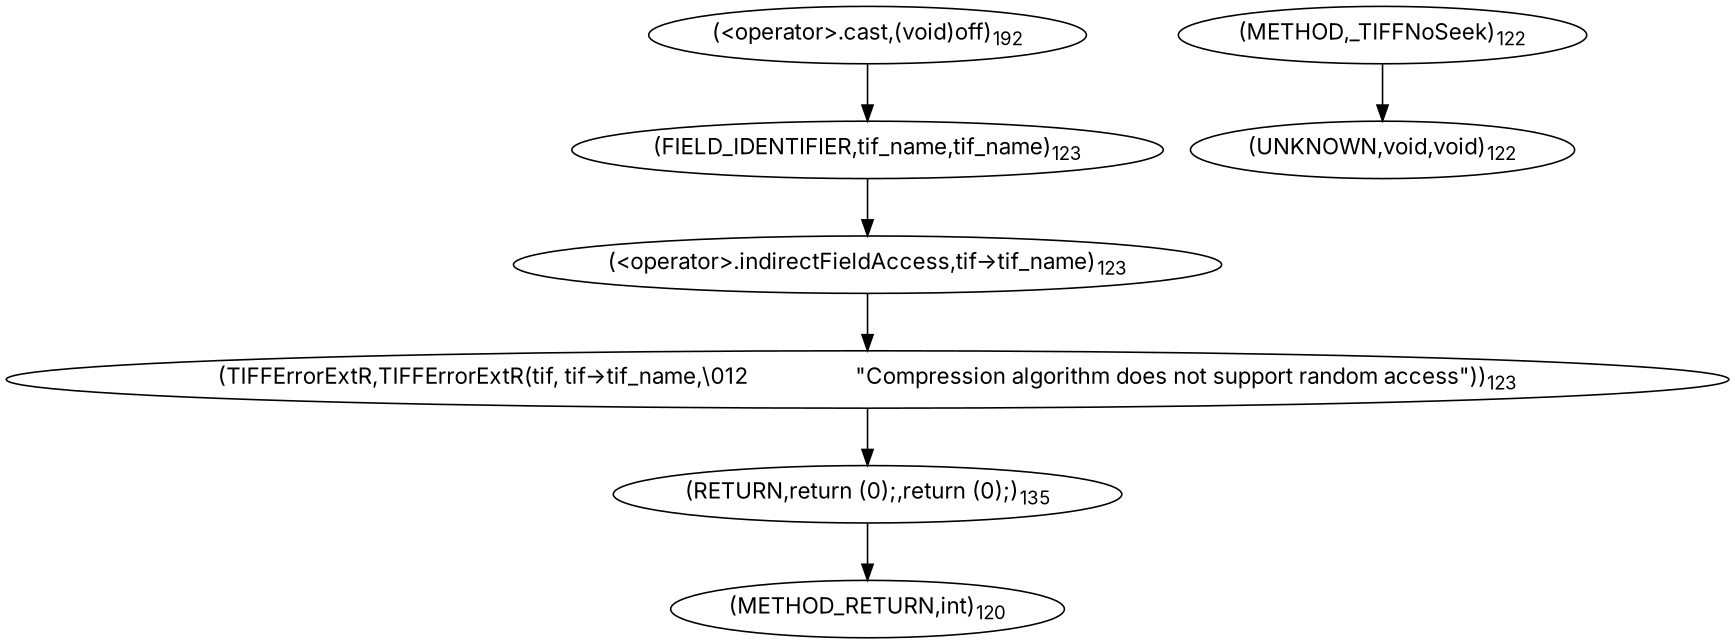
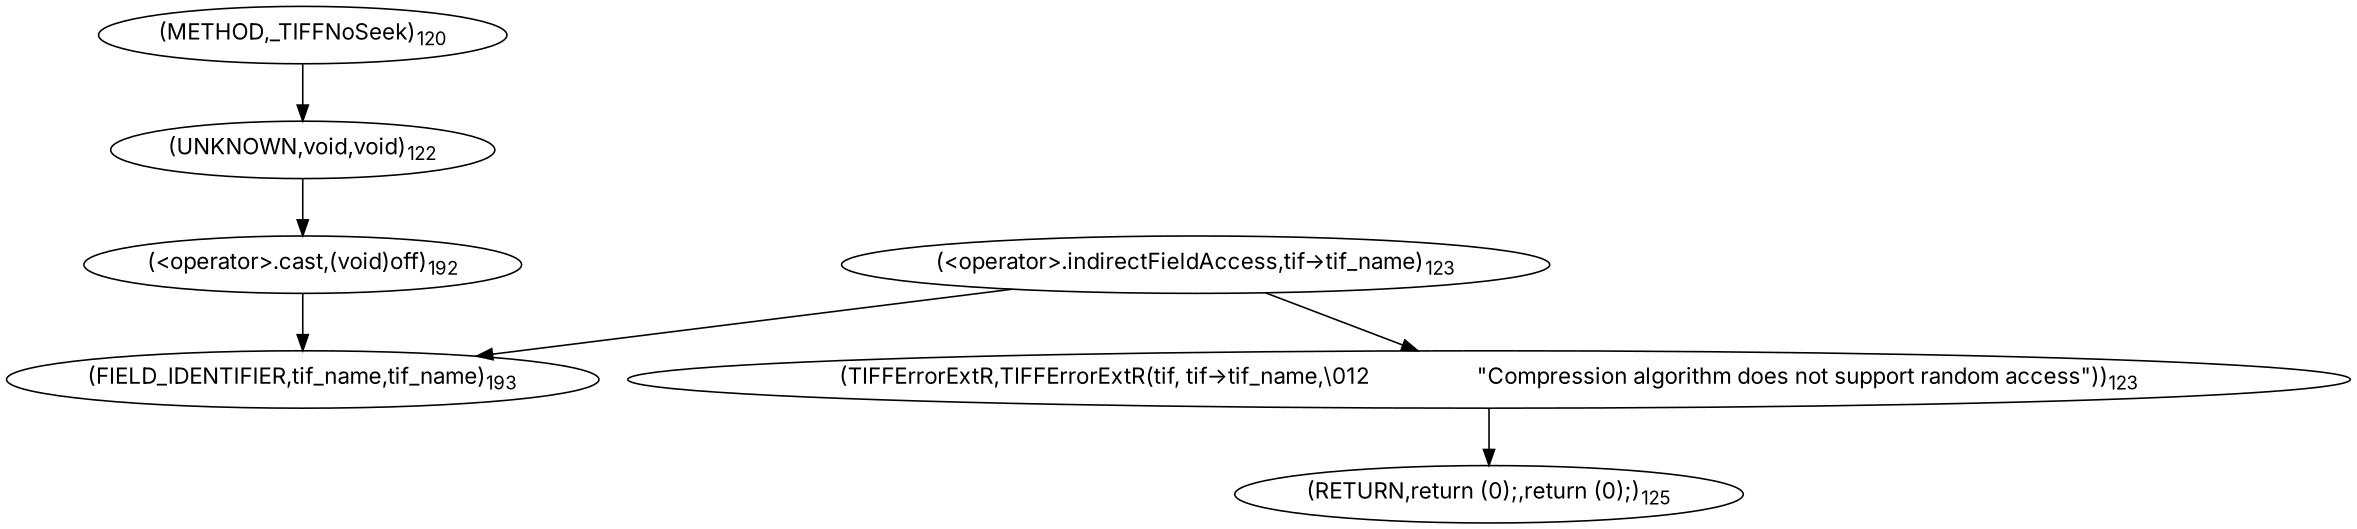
(1512, 33) -> (432, 33)
(1067, 147) -> (502, 377)
none -> (303, 199)
(868, 199) -> (752, 322)
(1035, 492) -> (1656, 492)
(868, 609) -> none
